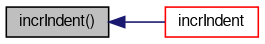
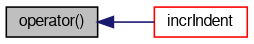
(57, 22) -> (52, 22)
